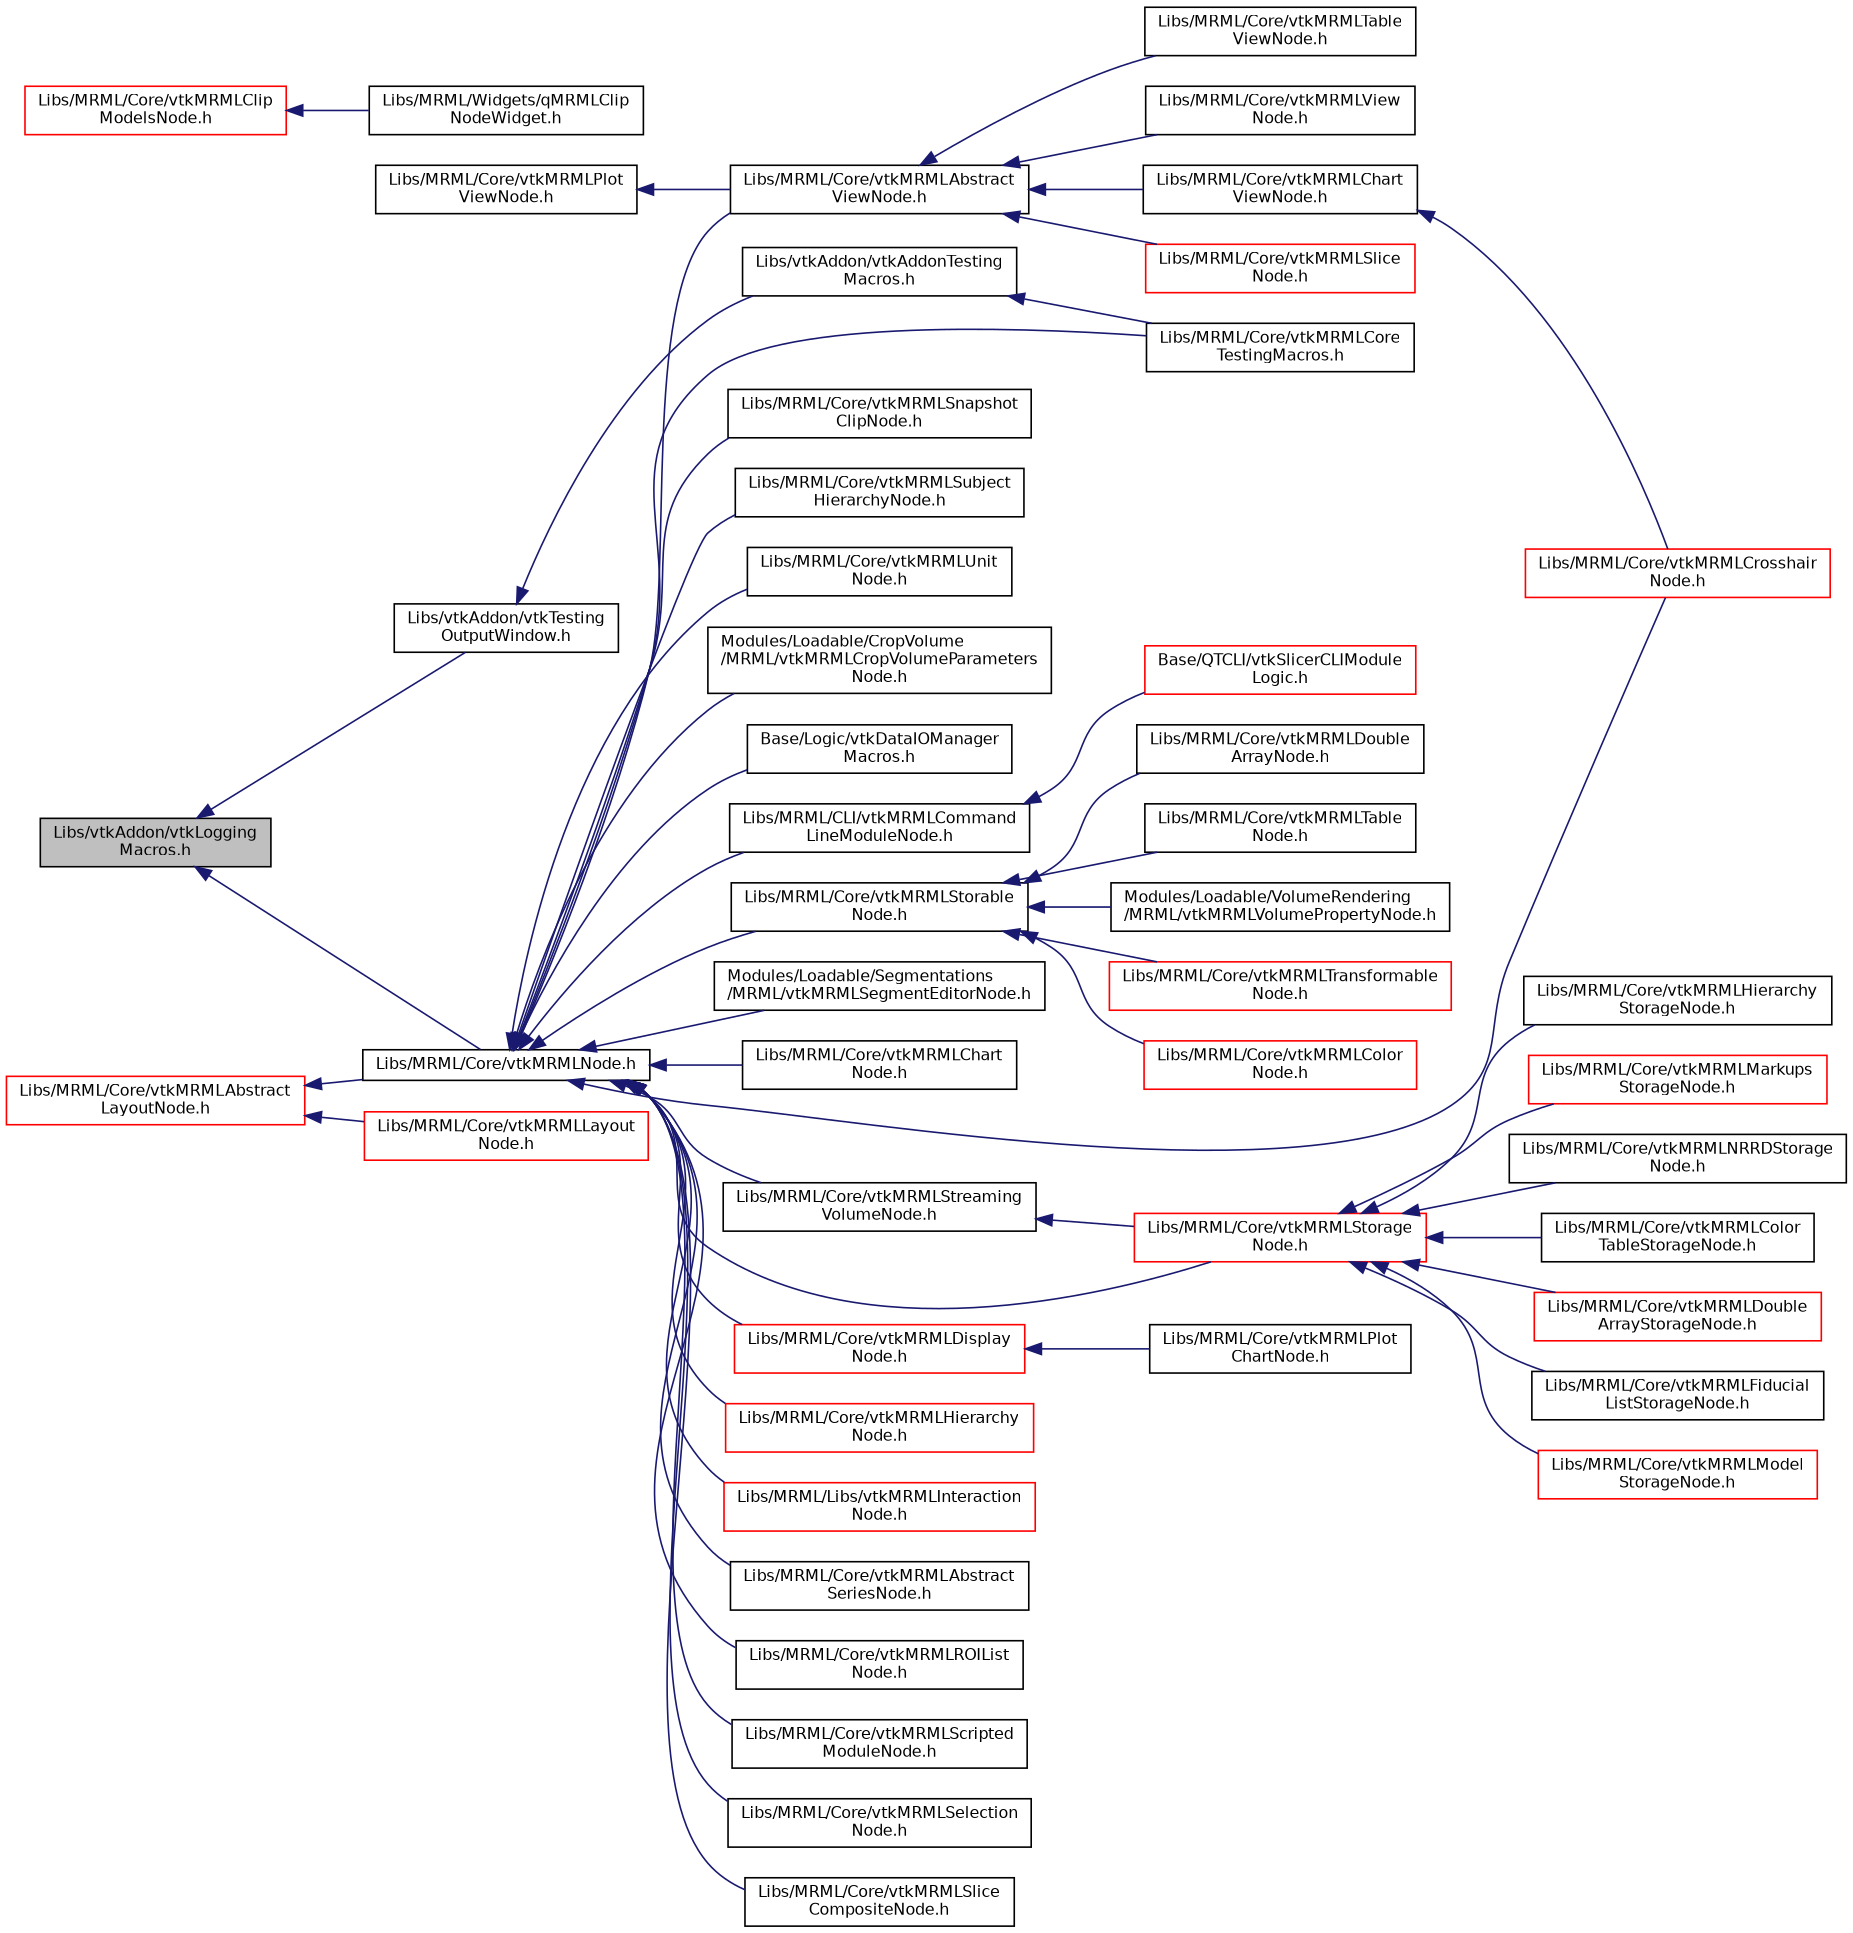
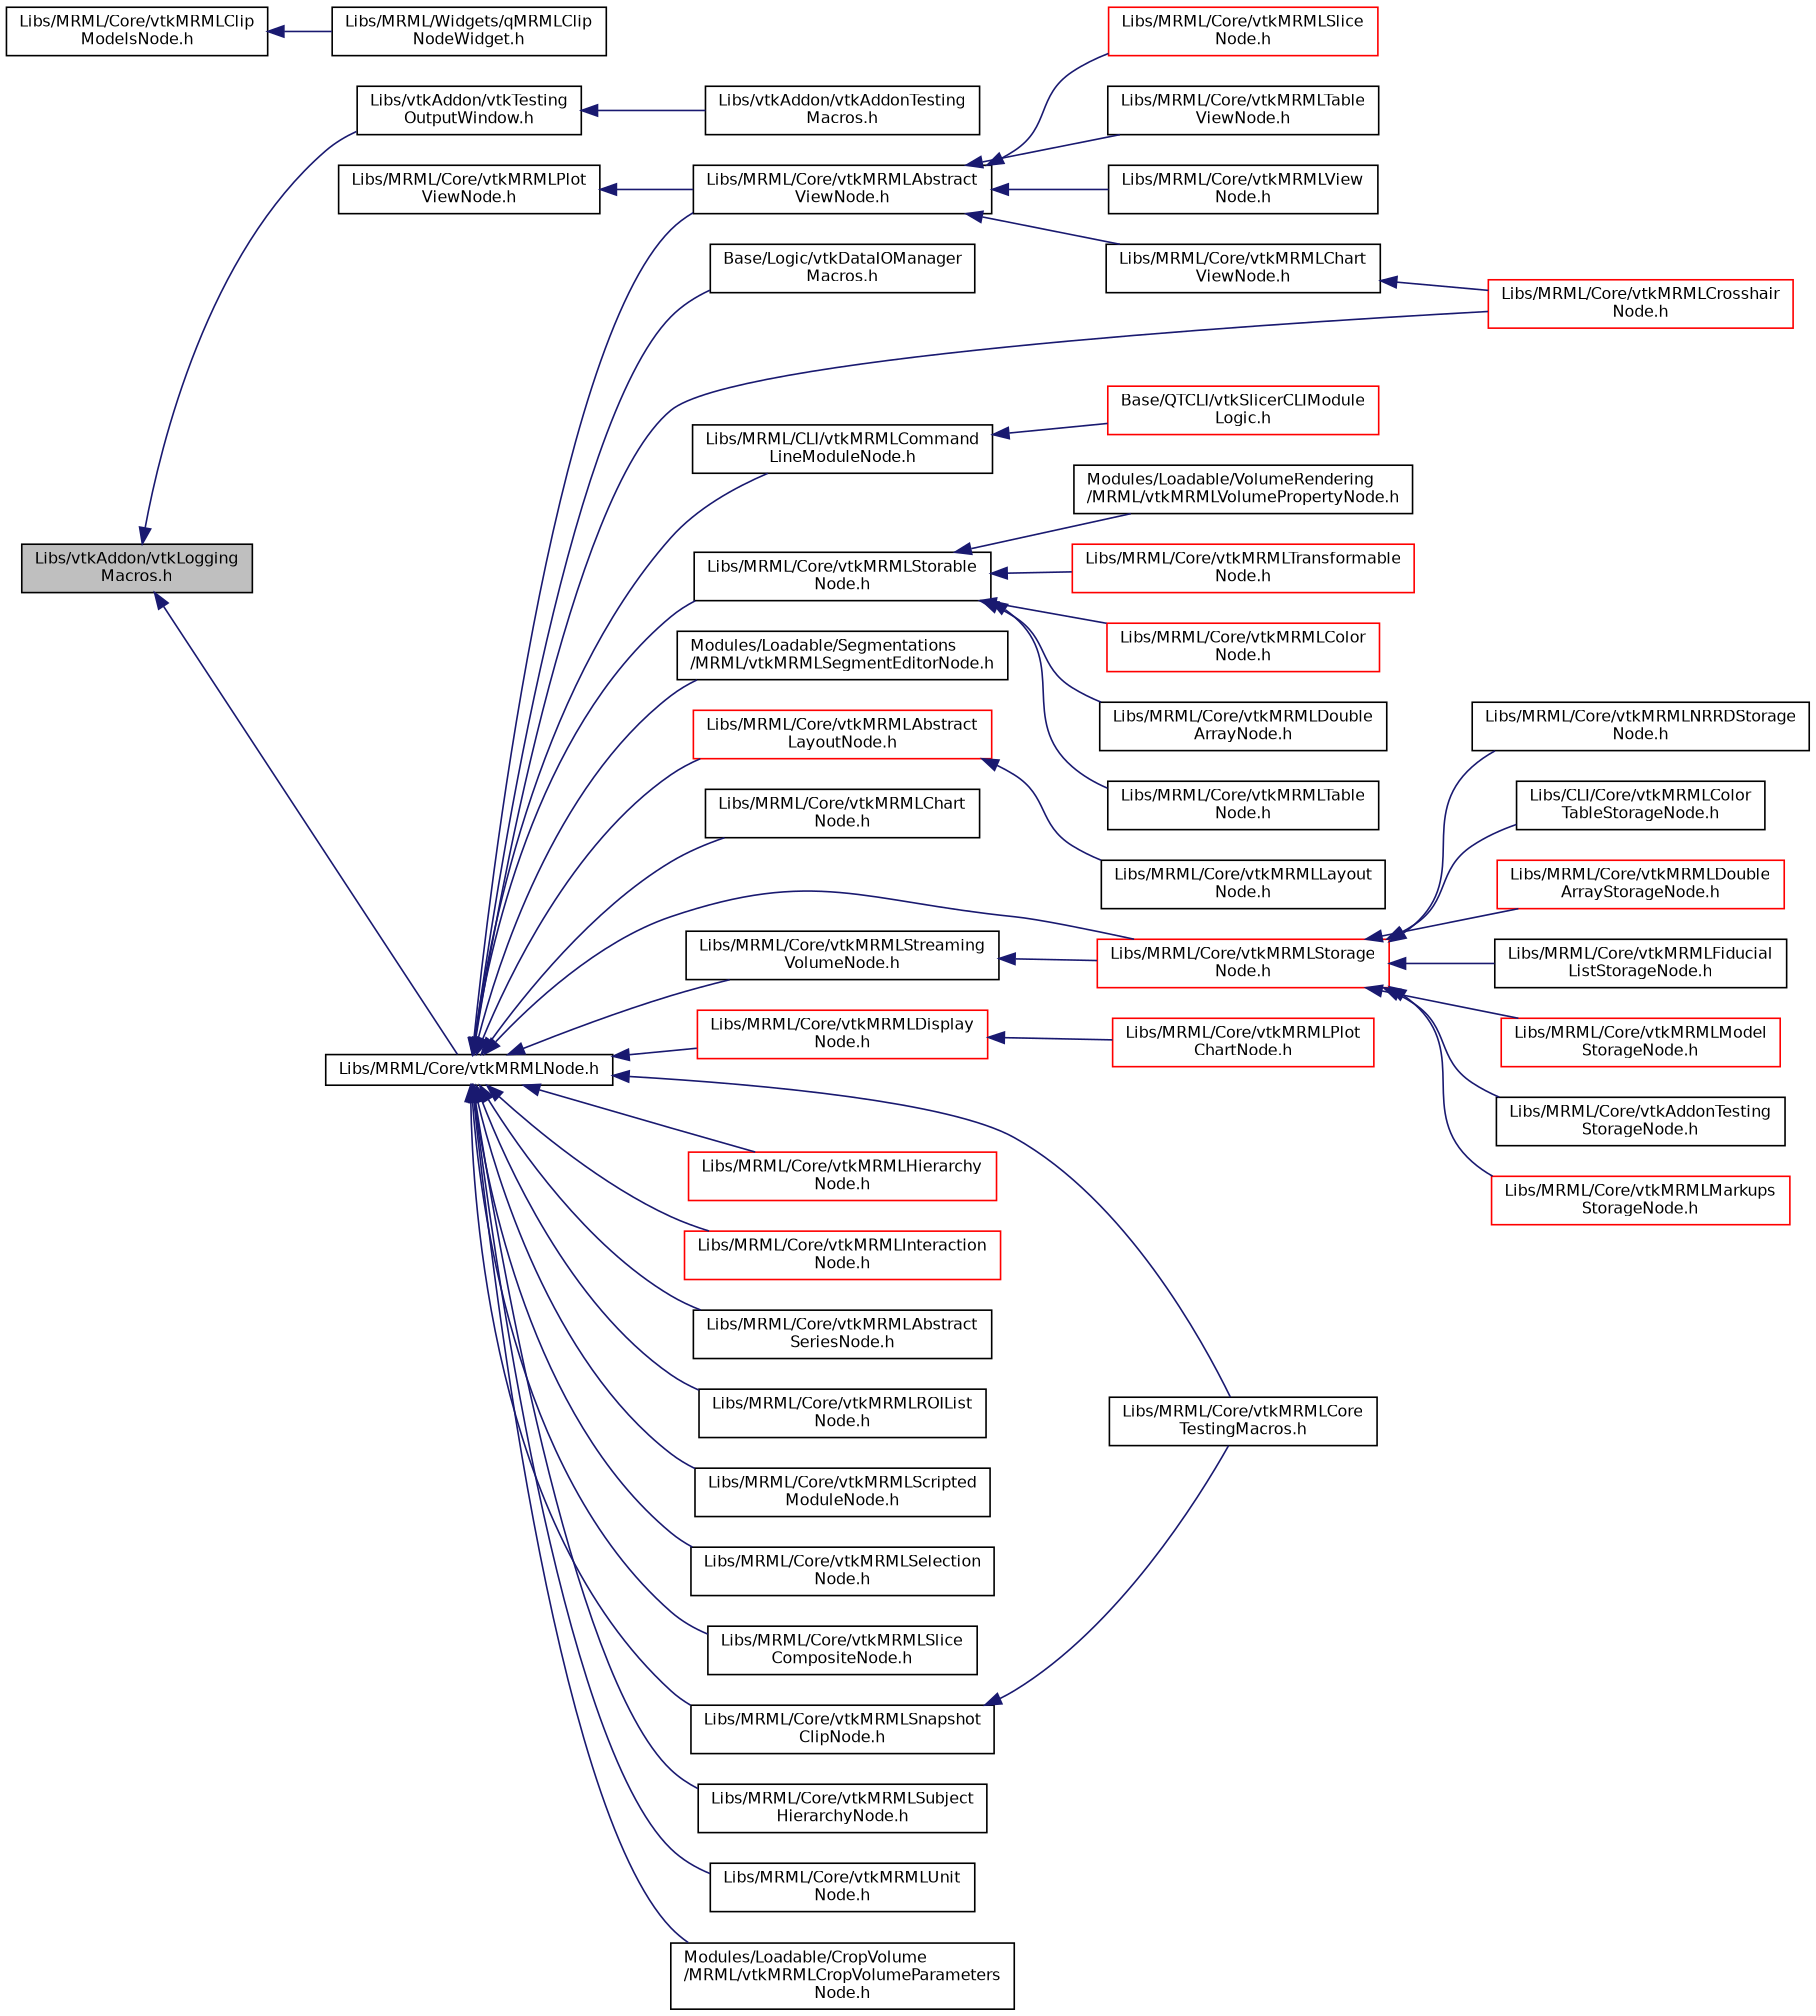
(156, 110) -> (137, 31)
(1088, 311) -> (1130, 1587)
(1678, 1001) -> (1641, 1121)
(342, 1082) -> (569, 880)
(506, 1136) -> (1243, 884)
(1678, 1238) -> (1641, 805)
(1280, 1349) -> (1243, 1042)
(880, 1507) -> (843, 1255)
